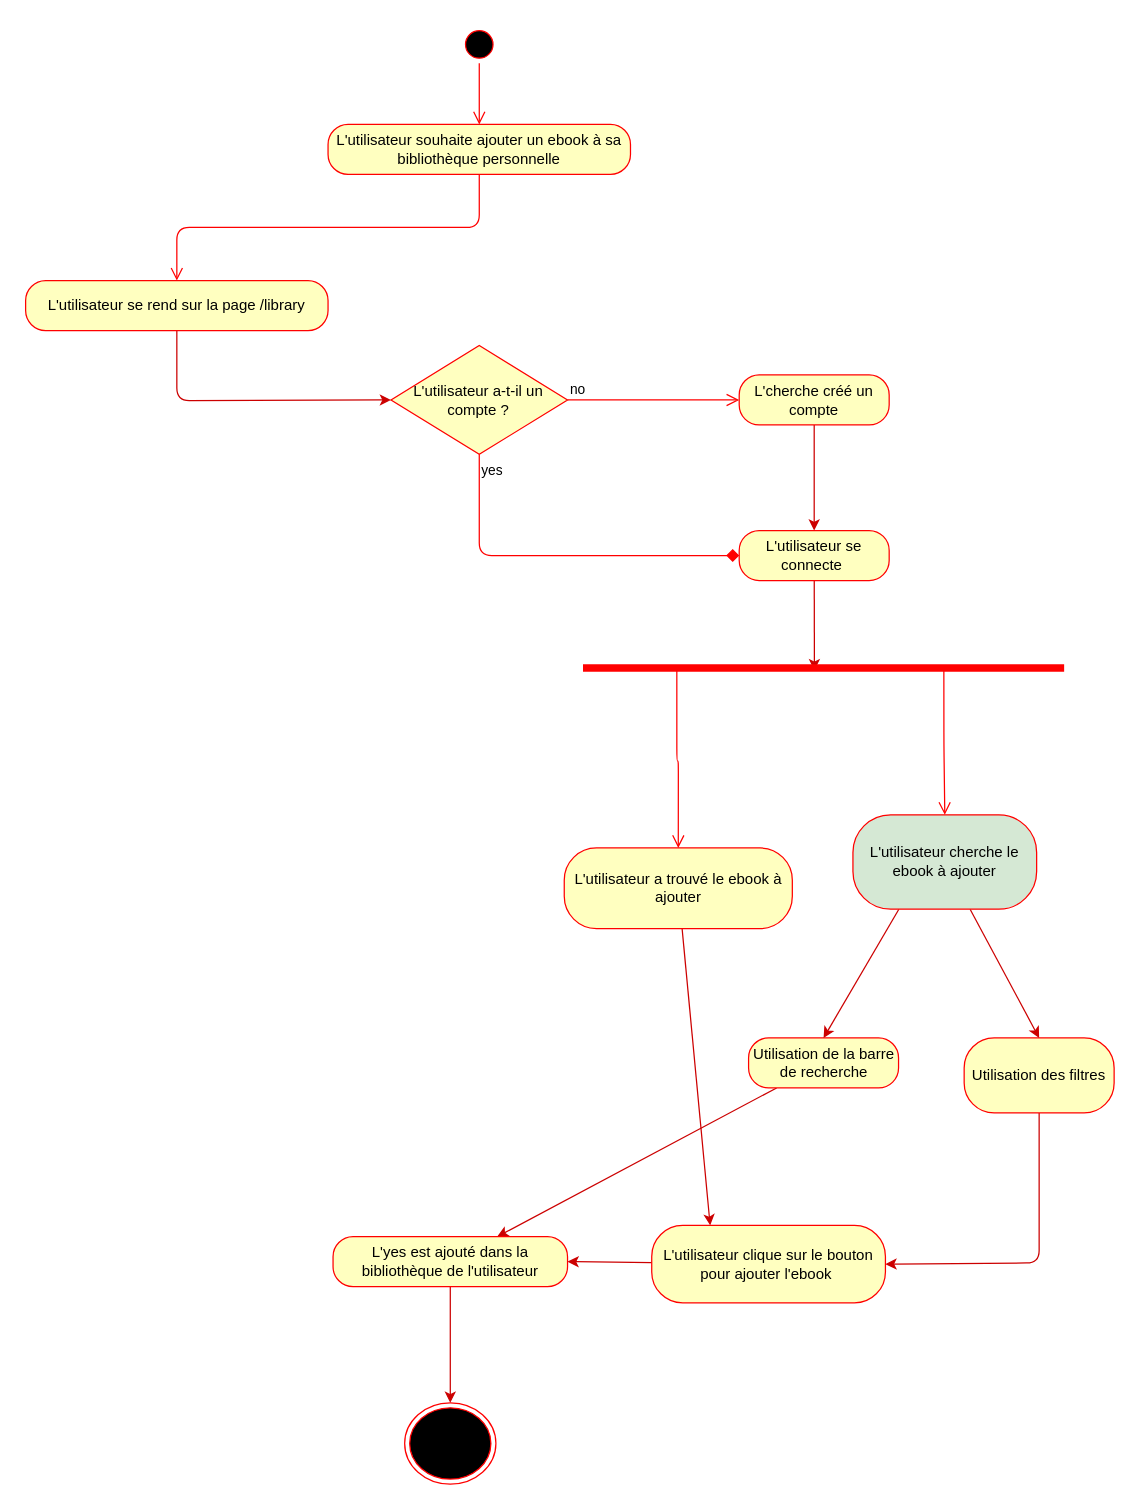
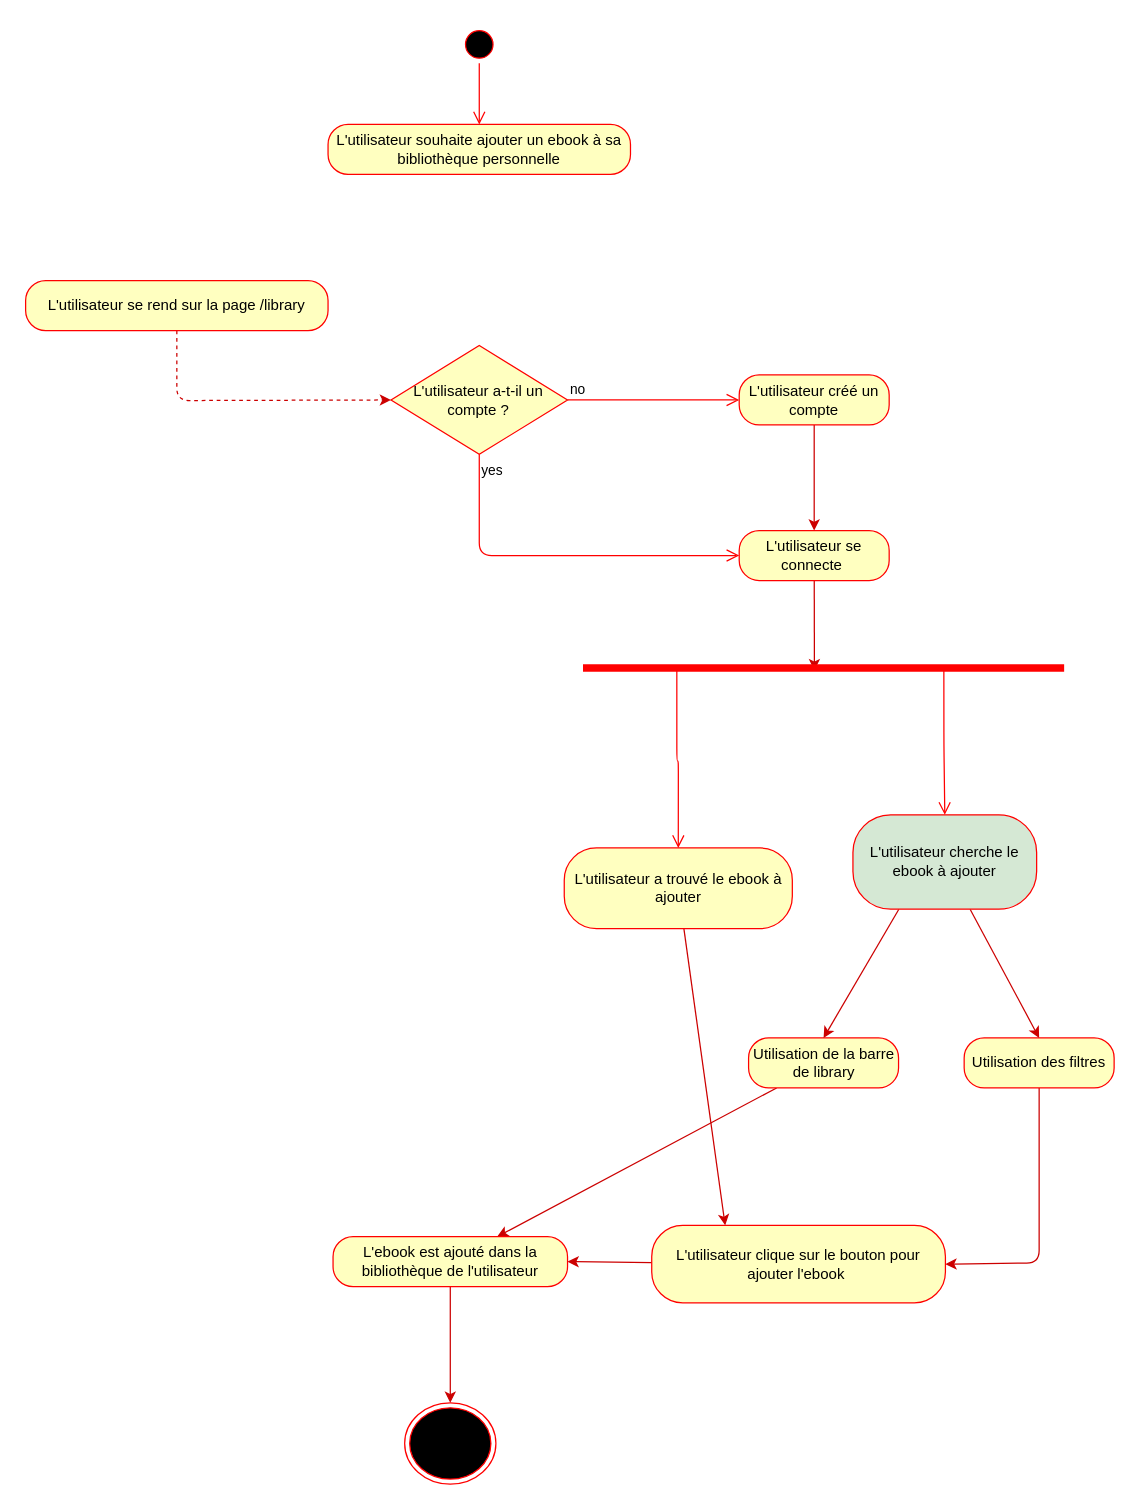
(330, 228) -> none
(251, 400) -> (251, 400)
(814, 401) -> (814, 401)
(726, 556) -> (731, 556)
(824, 1063) -> (824, 1063)
(1039, 1076) -> (1039, 1063)
(451, 1262) -> (451, 1262)
(769, 1264) -> (799, 1264)
